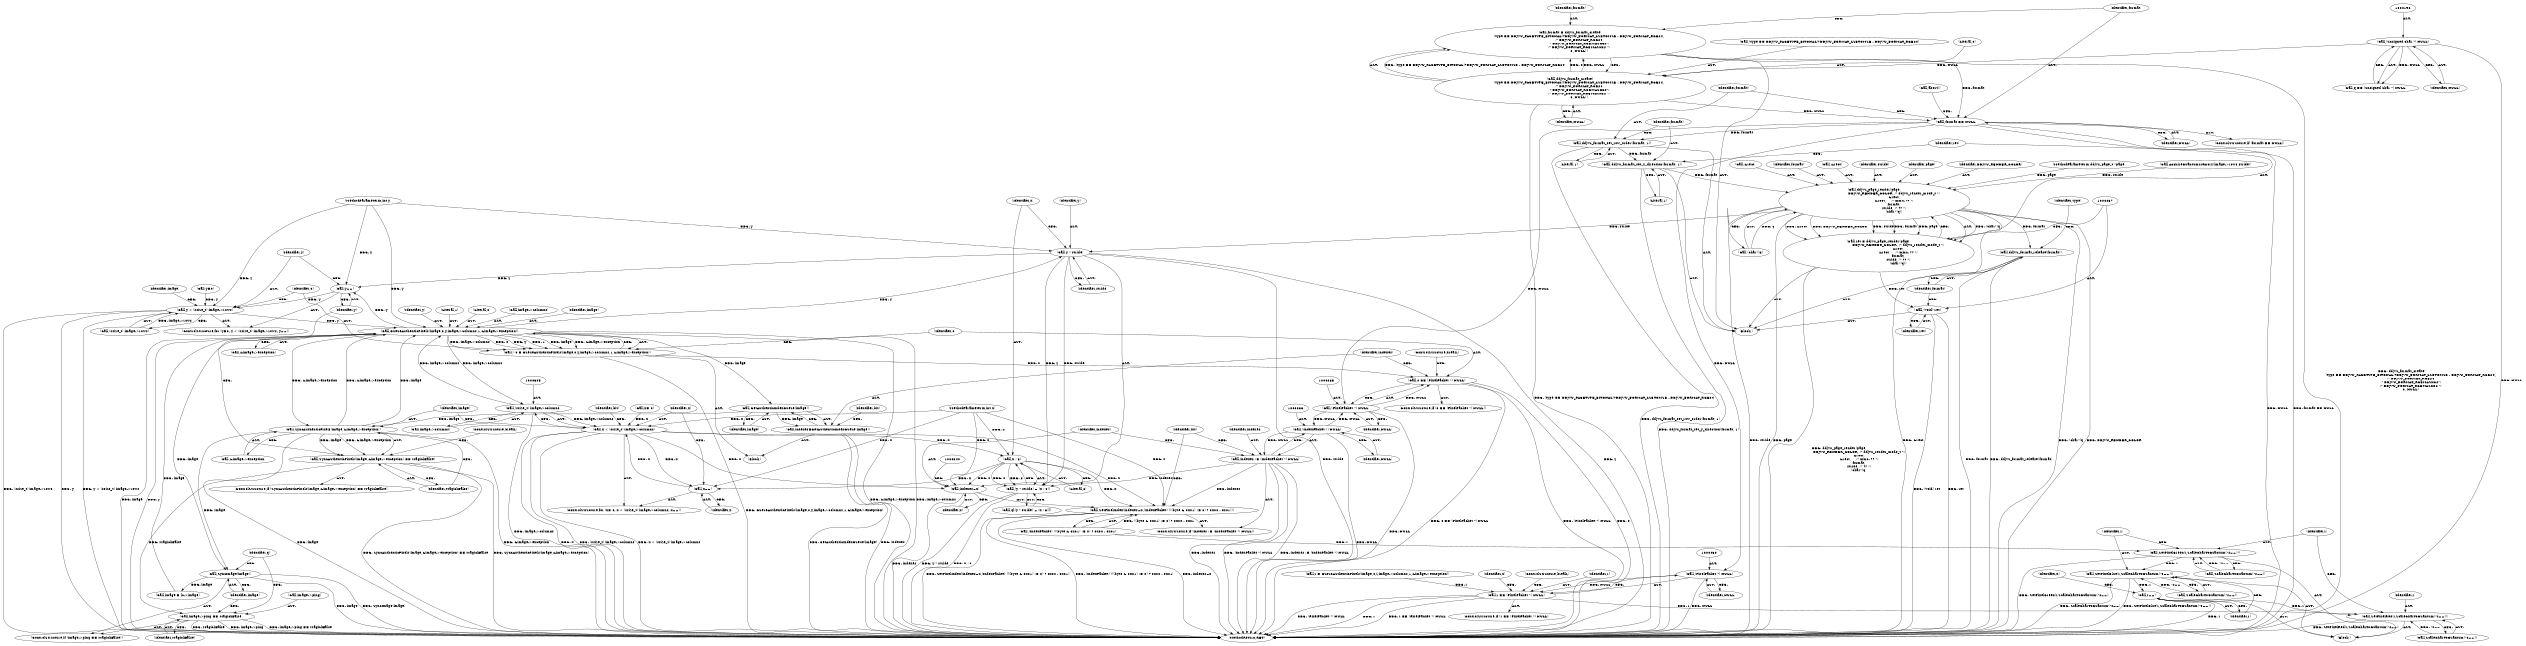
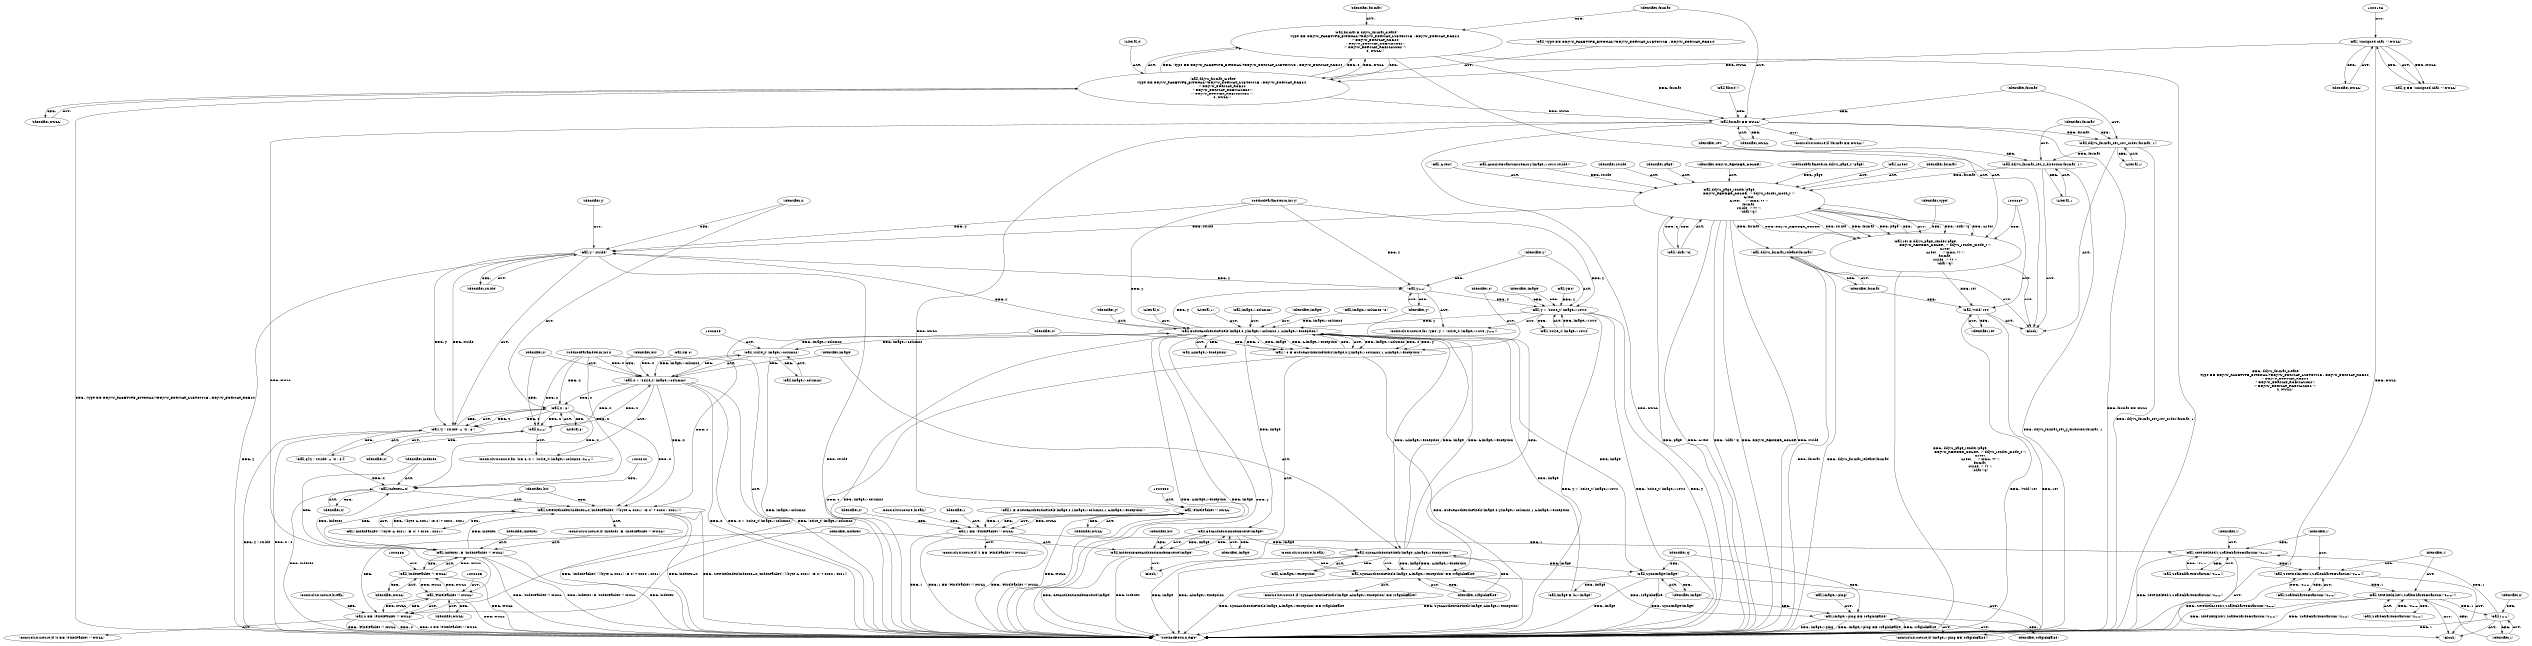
none -> (1366, 310)
(786, 481) -> (354, 473)
(1265, 501) -> (544, 542)
(1575, 547) -> (2273, 563)
